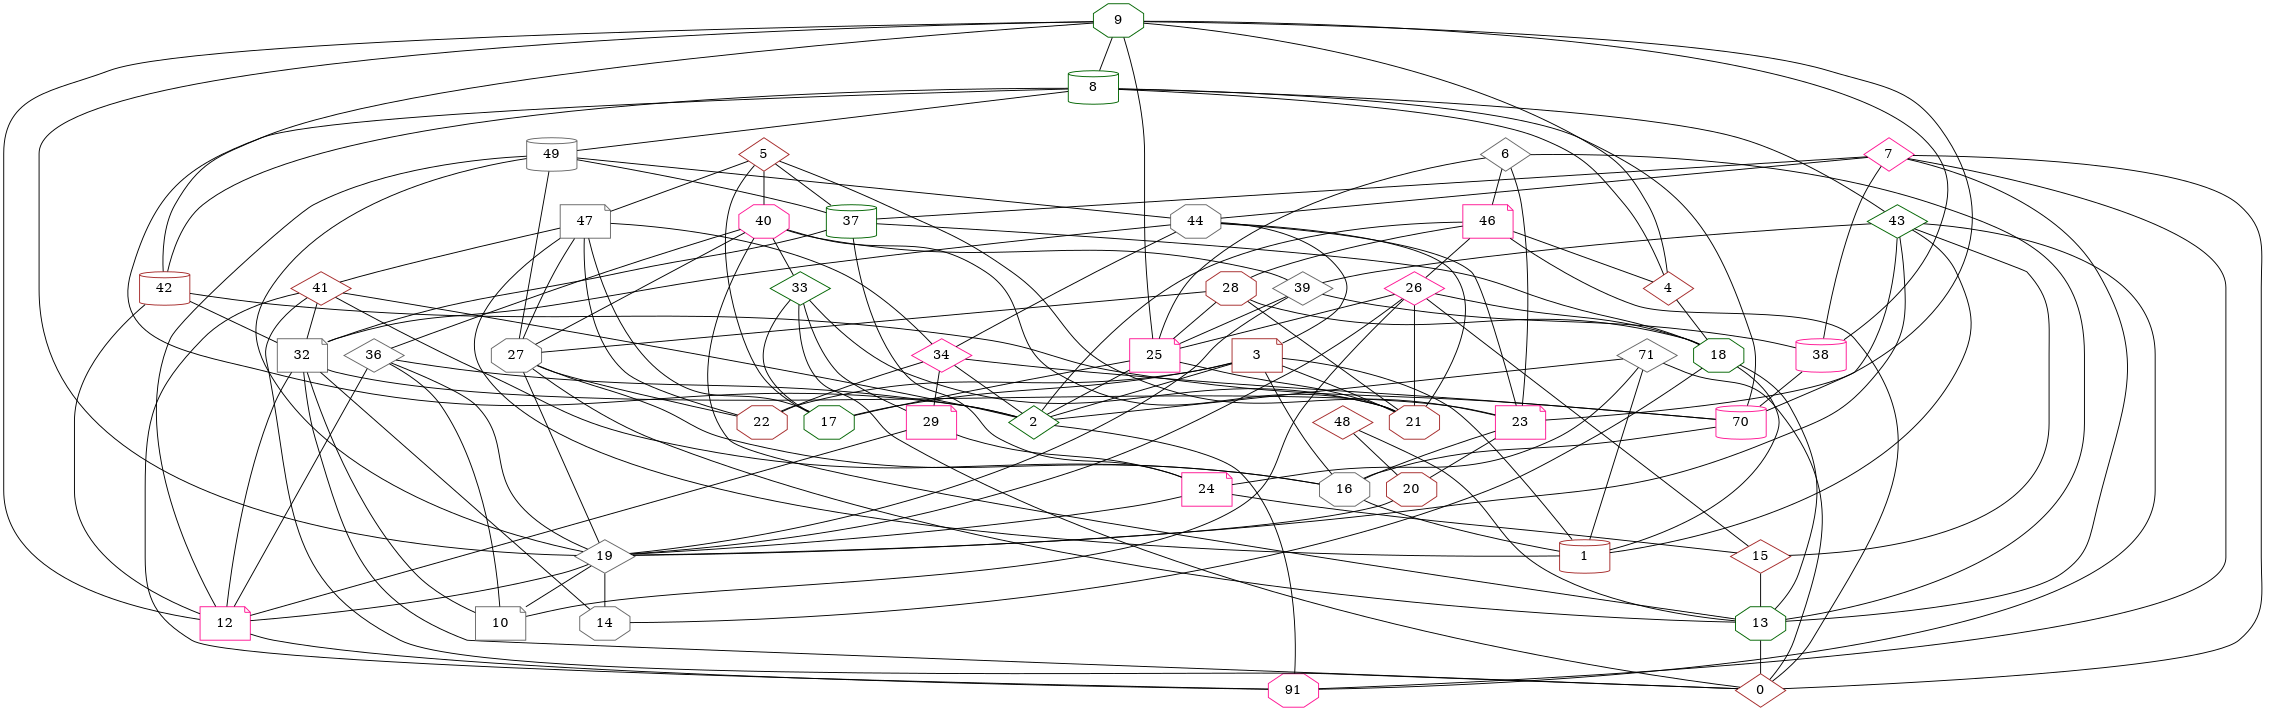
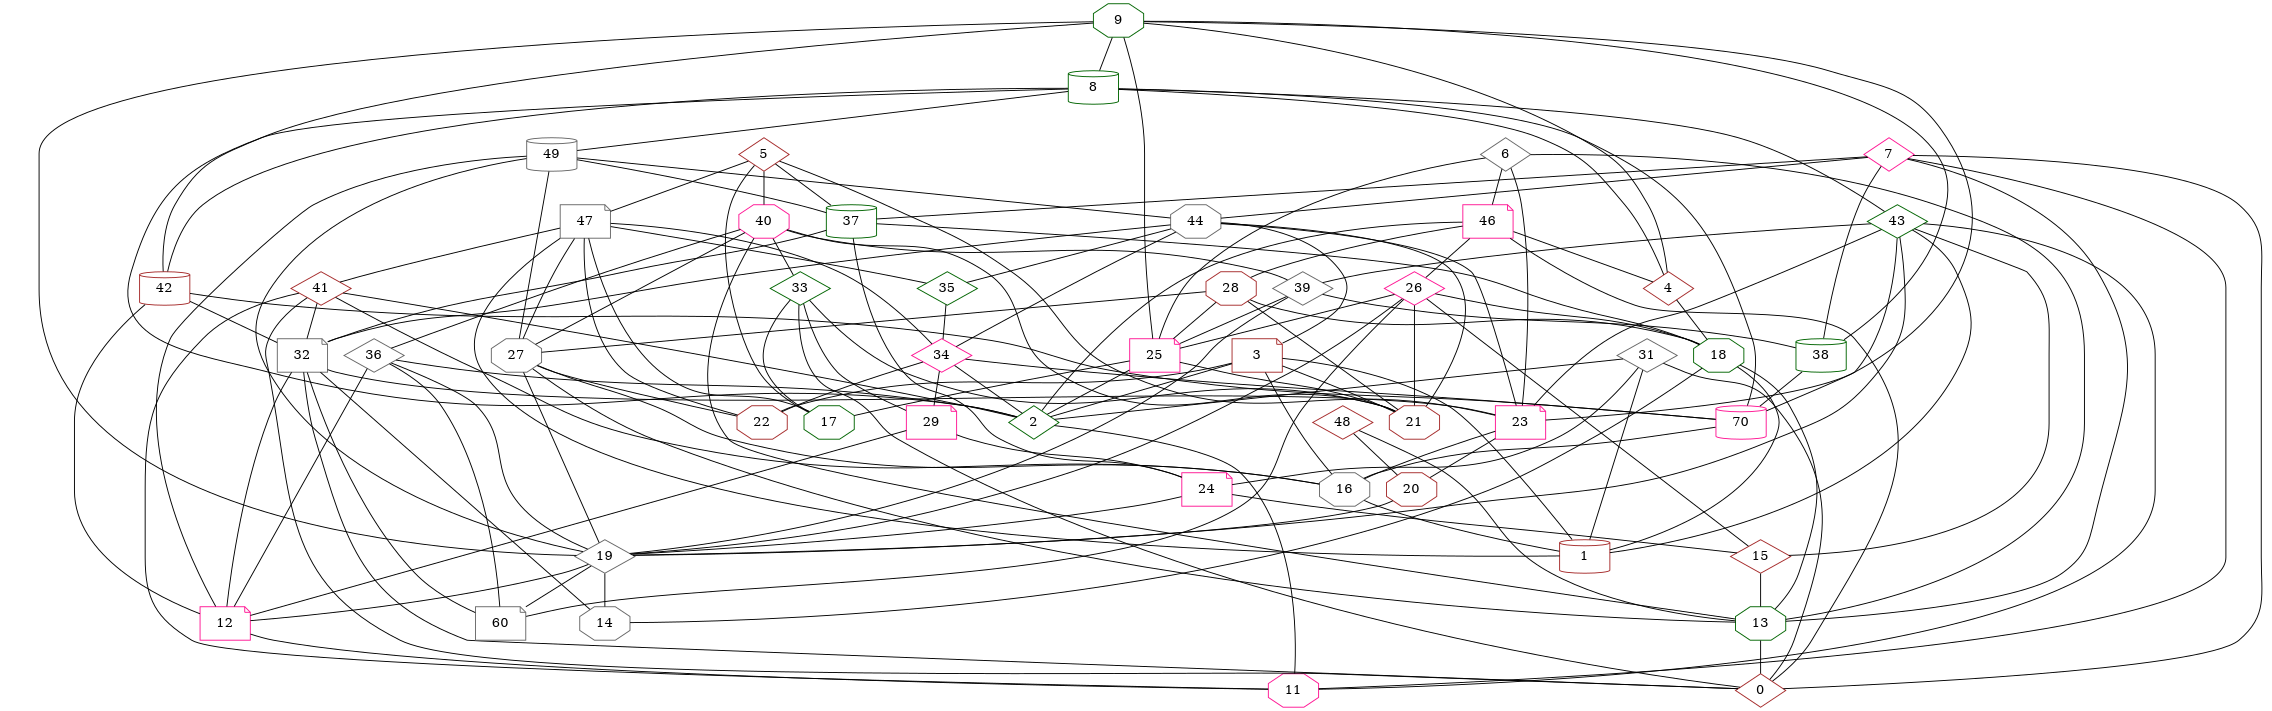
(232, 53) -> none
none -> (947, 288)
none -> (1700, 306)
(1647, 355) -> (1647, 355)
(1821, 355) -> (1821, 355)
(1043, 389) -> none
(501, 623) -> (501, 623)
(1293, 690) -> (1293, 690)
